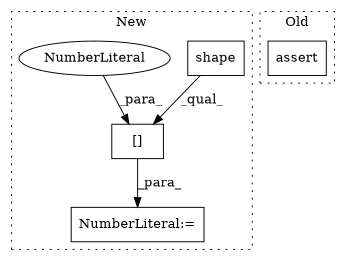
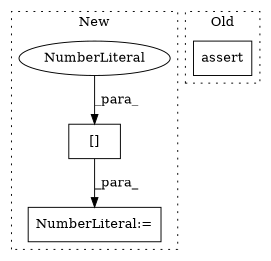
(216, 58) -> none
